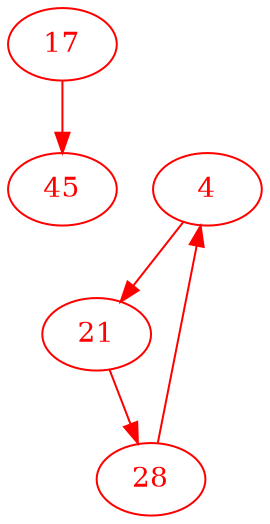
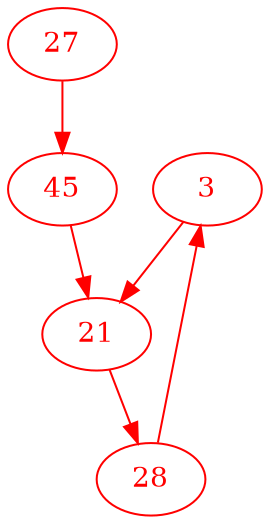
(62, 44) -> (62, 44)
(207, 189) -> (207, 189)
none -> (77, 252)
